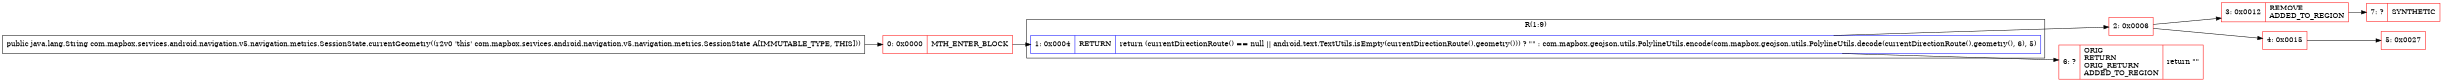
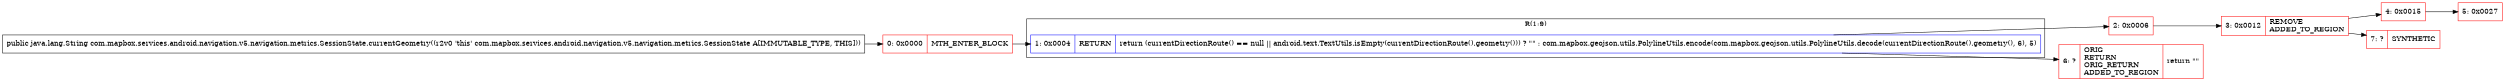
(2205, 33) -> (2362, 17)
